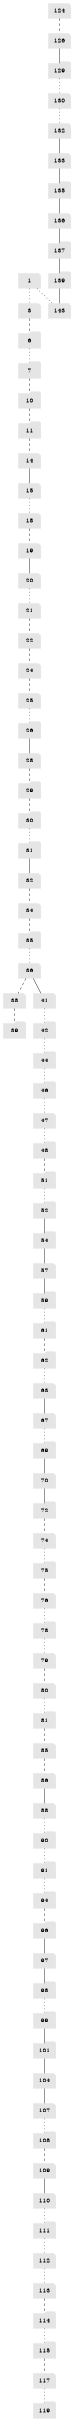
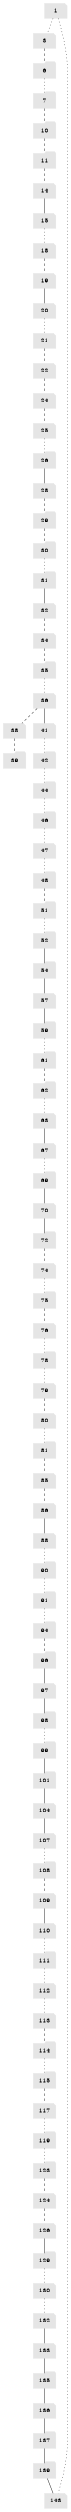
none -> (45, 2171)
